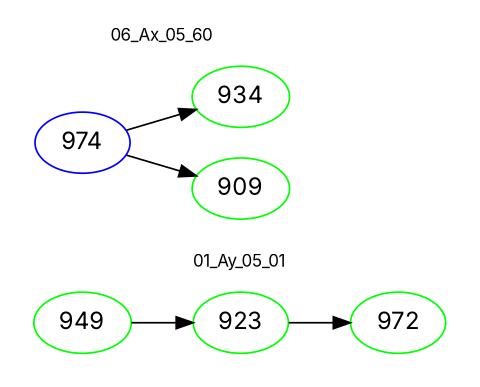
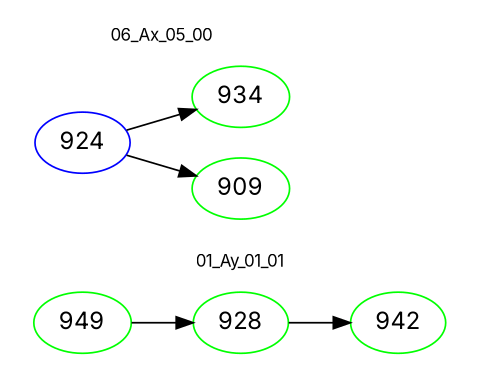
(162, 37) -> (162, 37)
(83, 143) -> (83, 143)
(240, 262) -> (240, 262)
(241, 323) -> (241, 323)
(398, 323) -> (398, 323)
